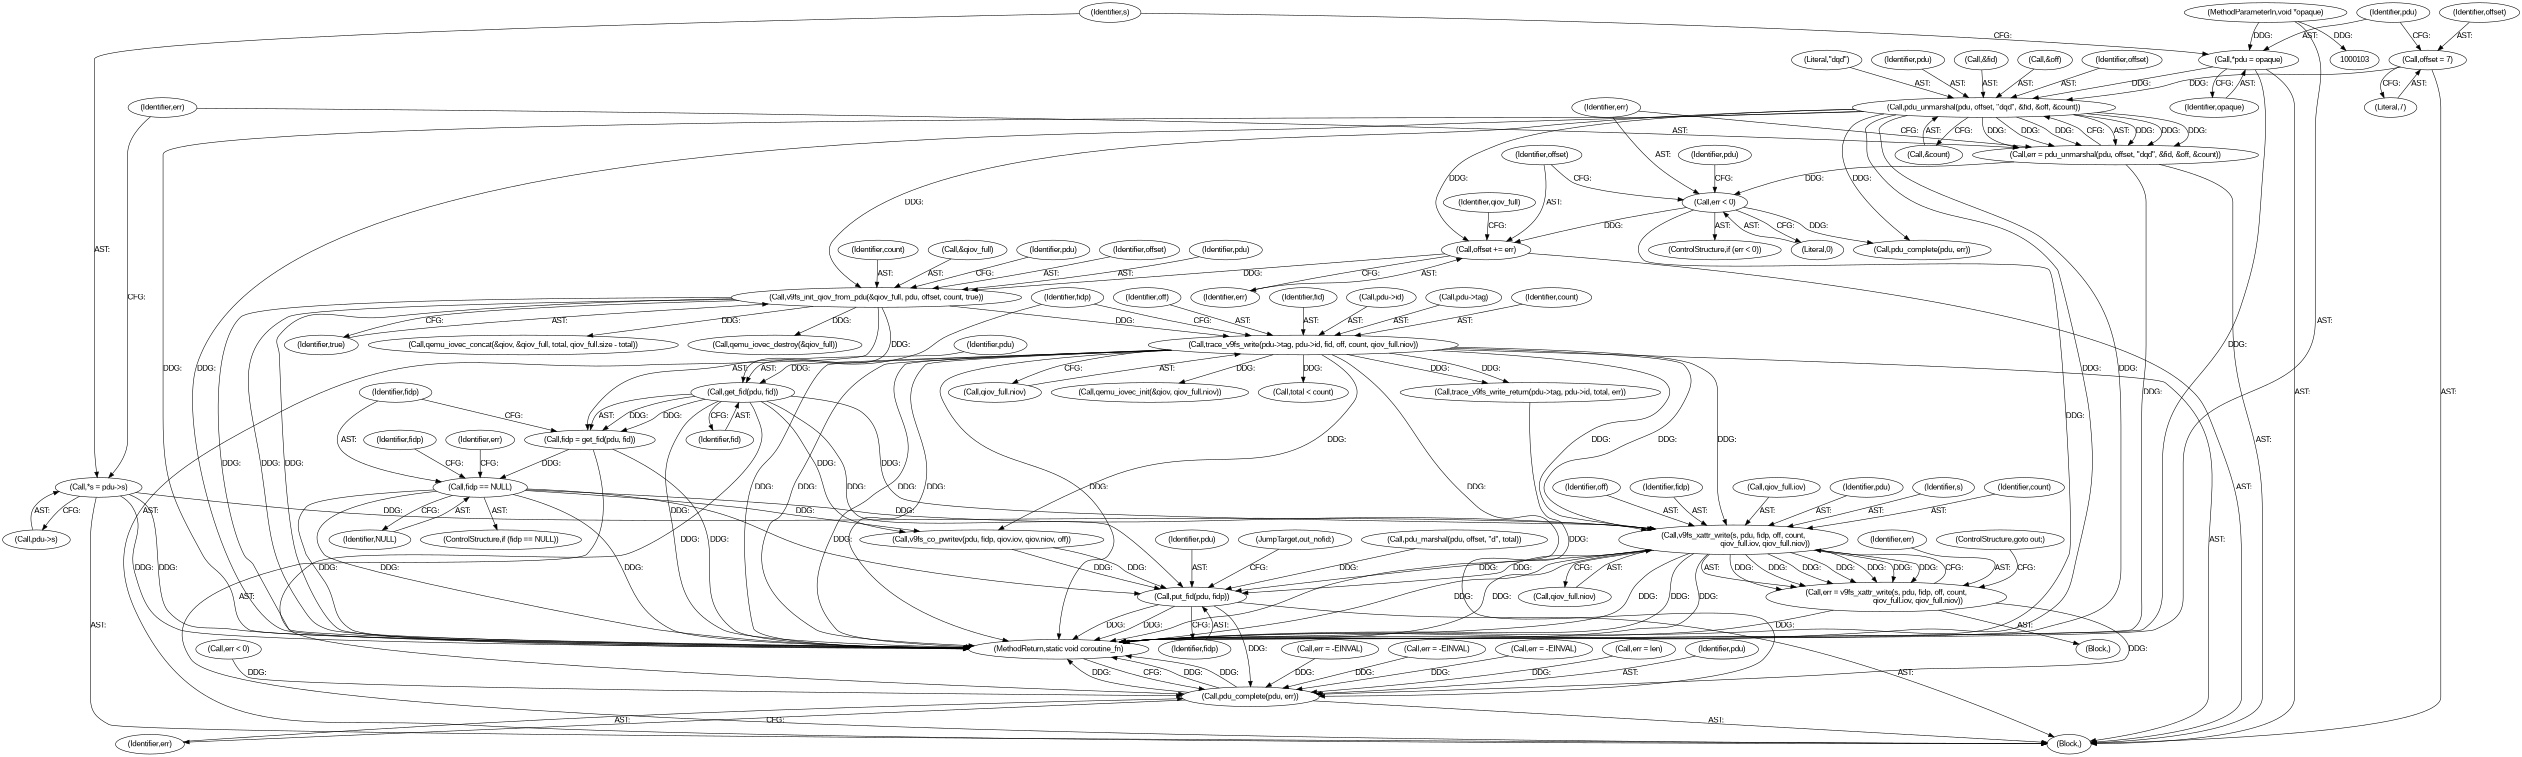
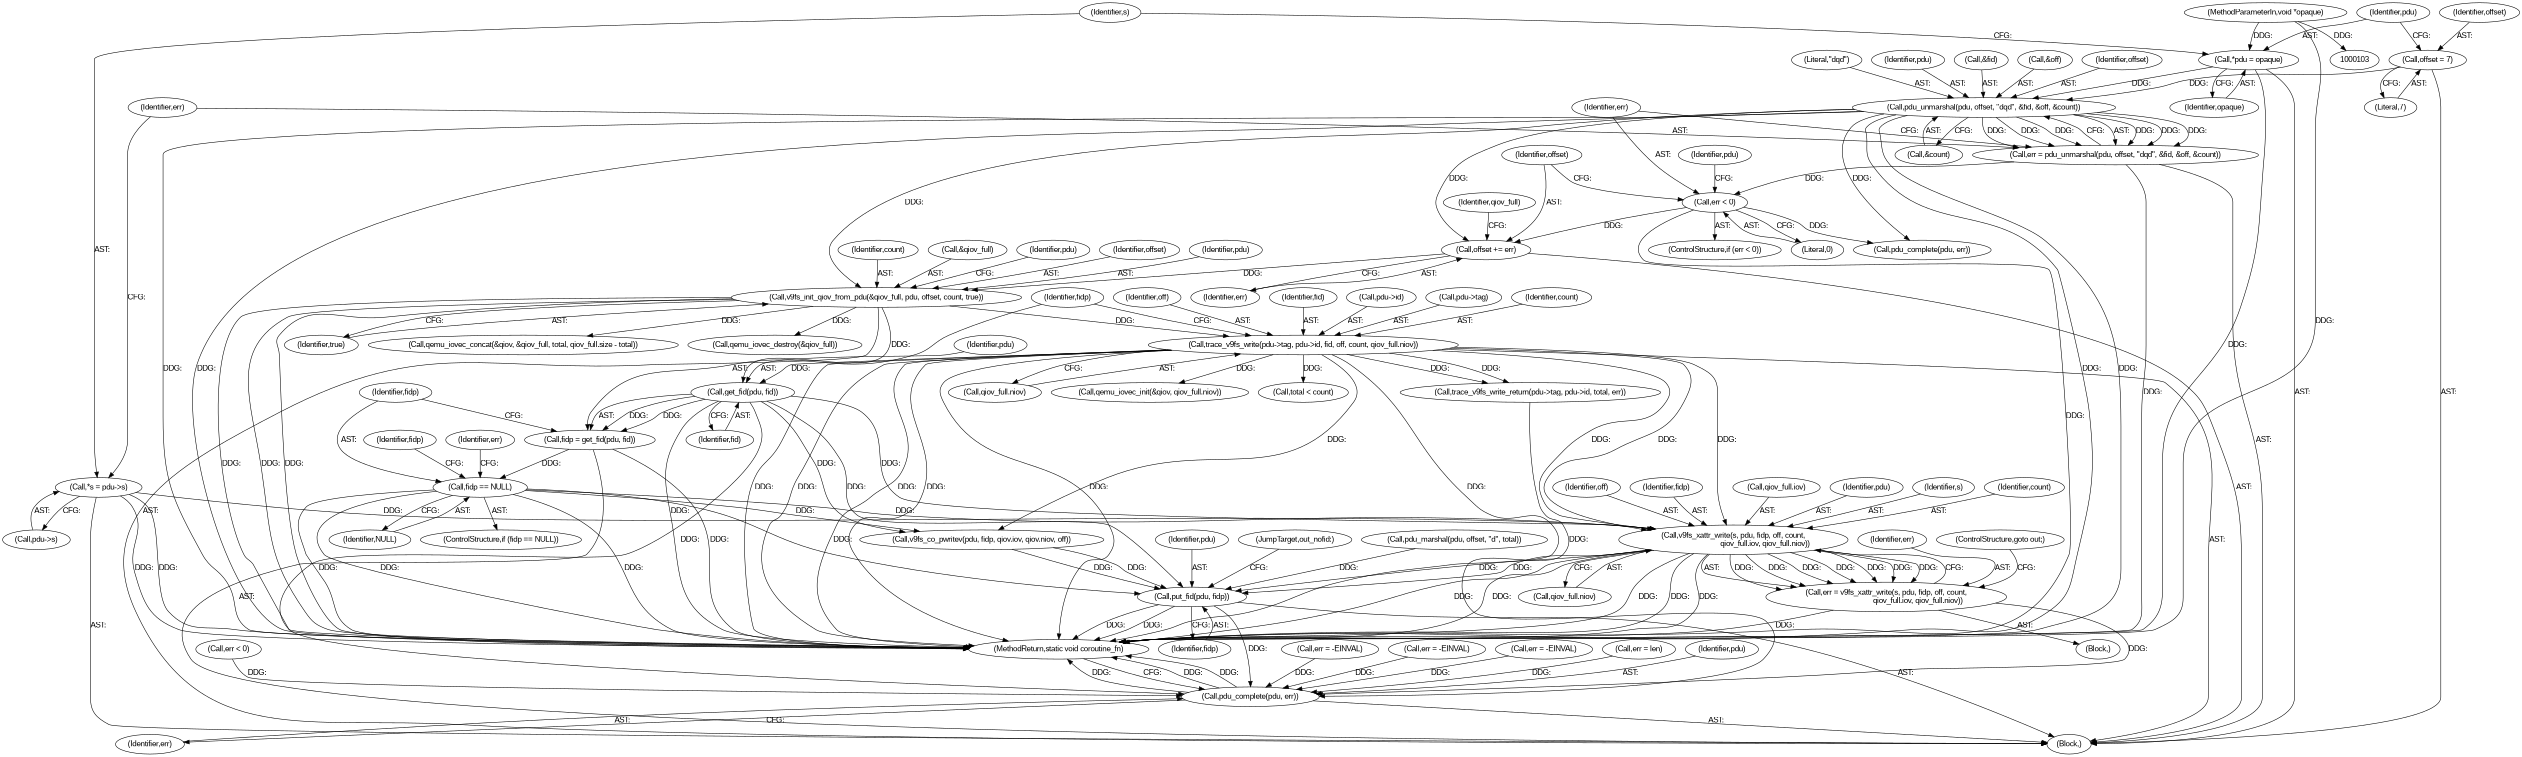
(2326, 321) -> (2326, 321)
